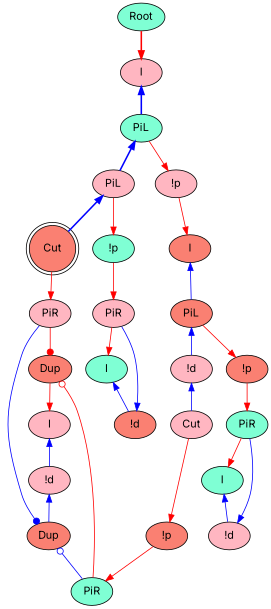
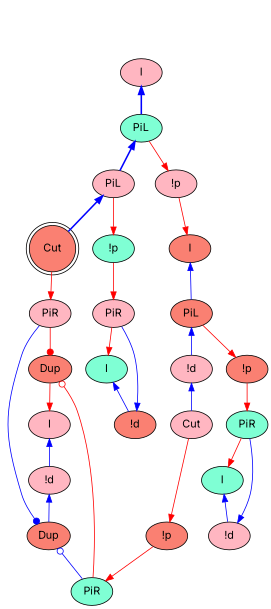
(141, 17) -> none
